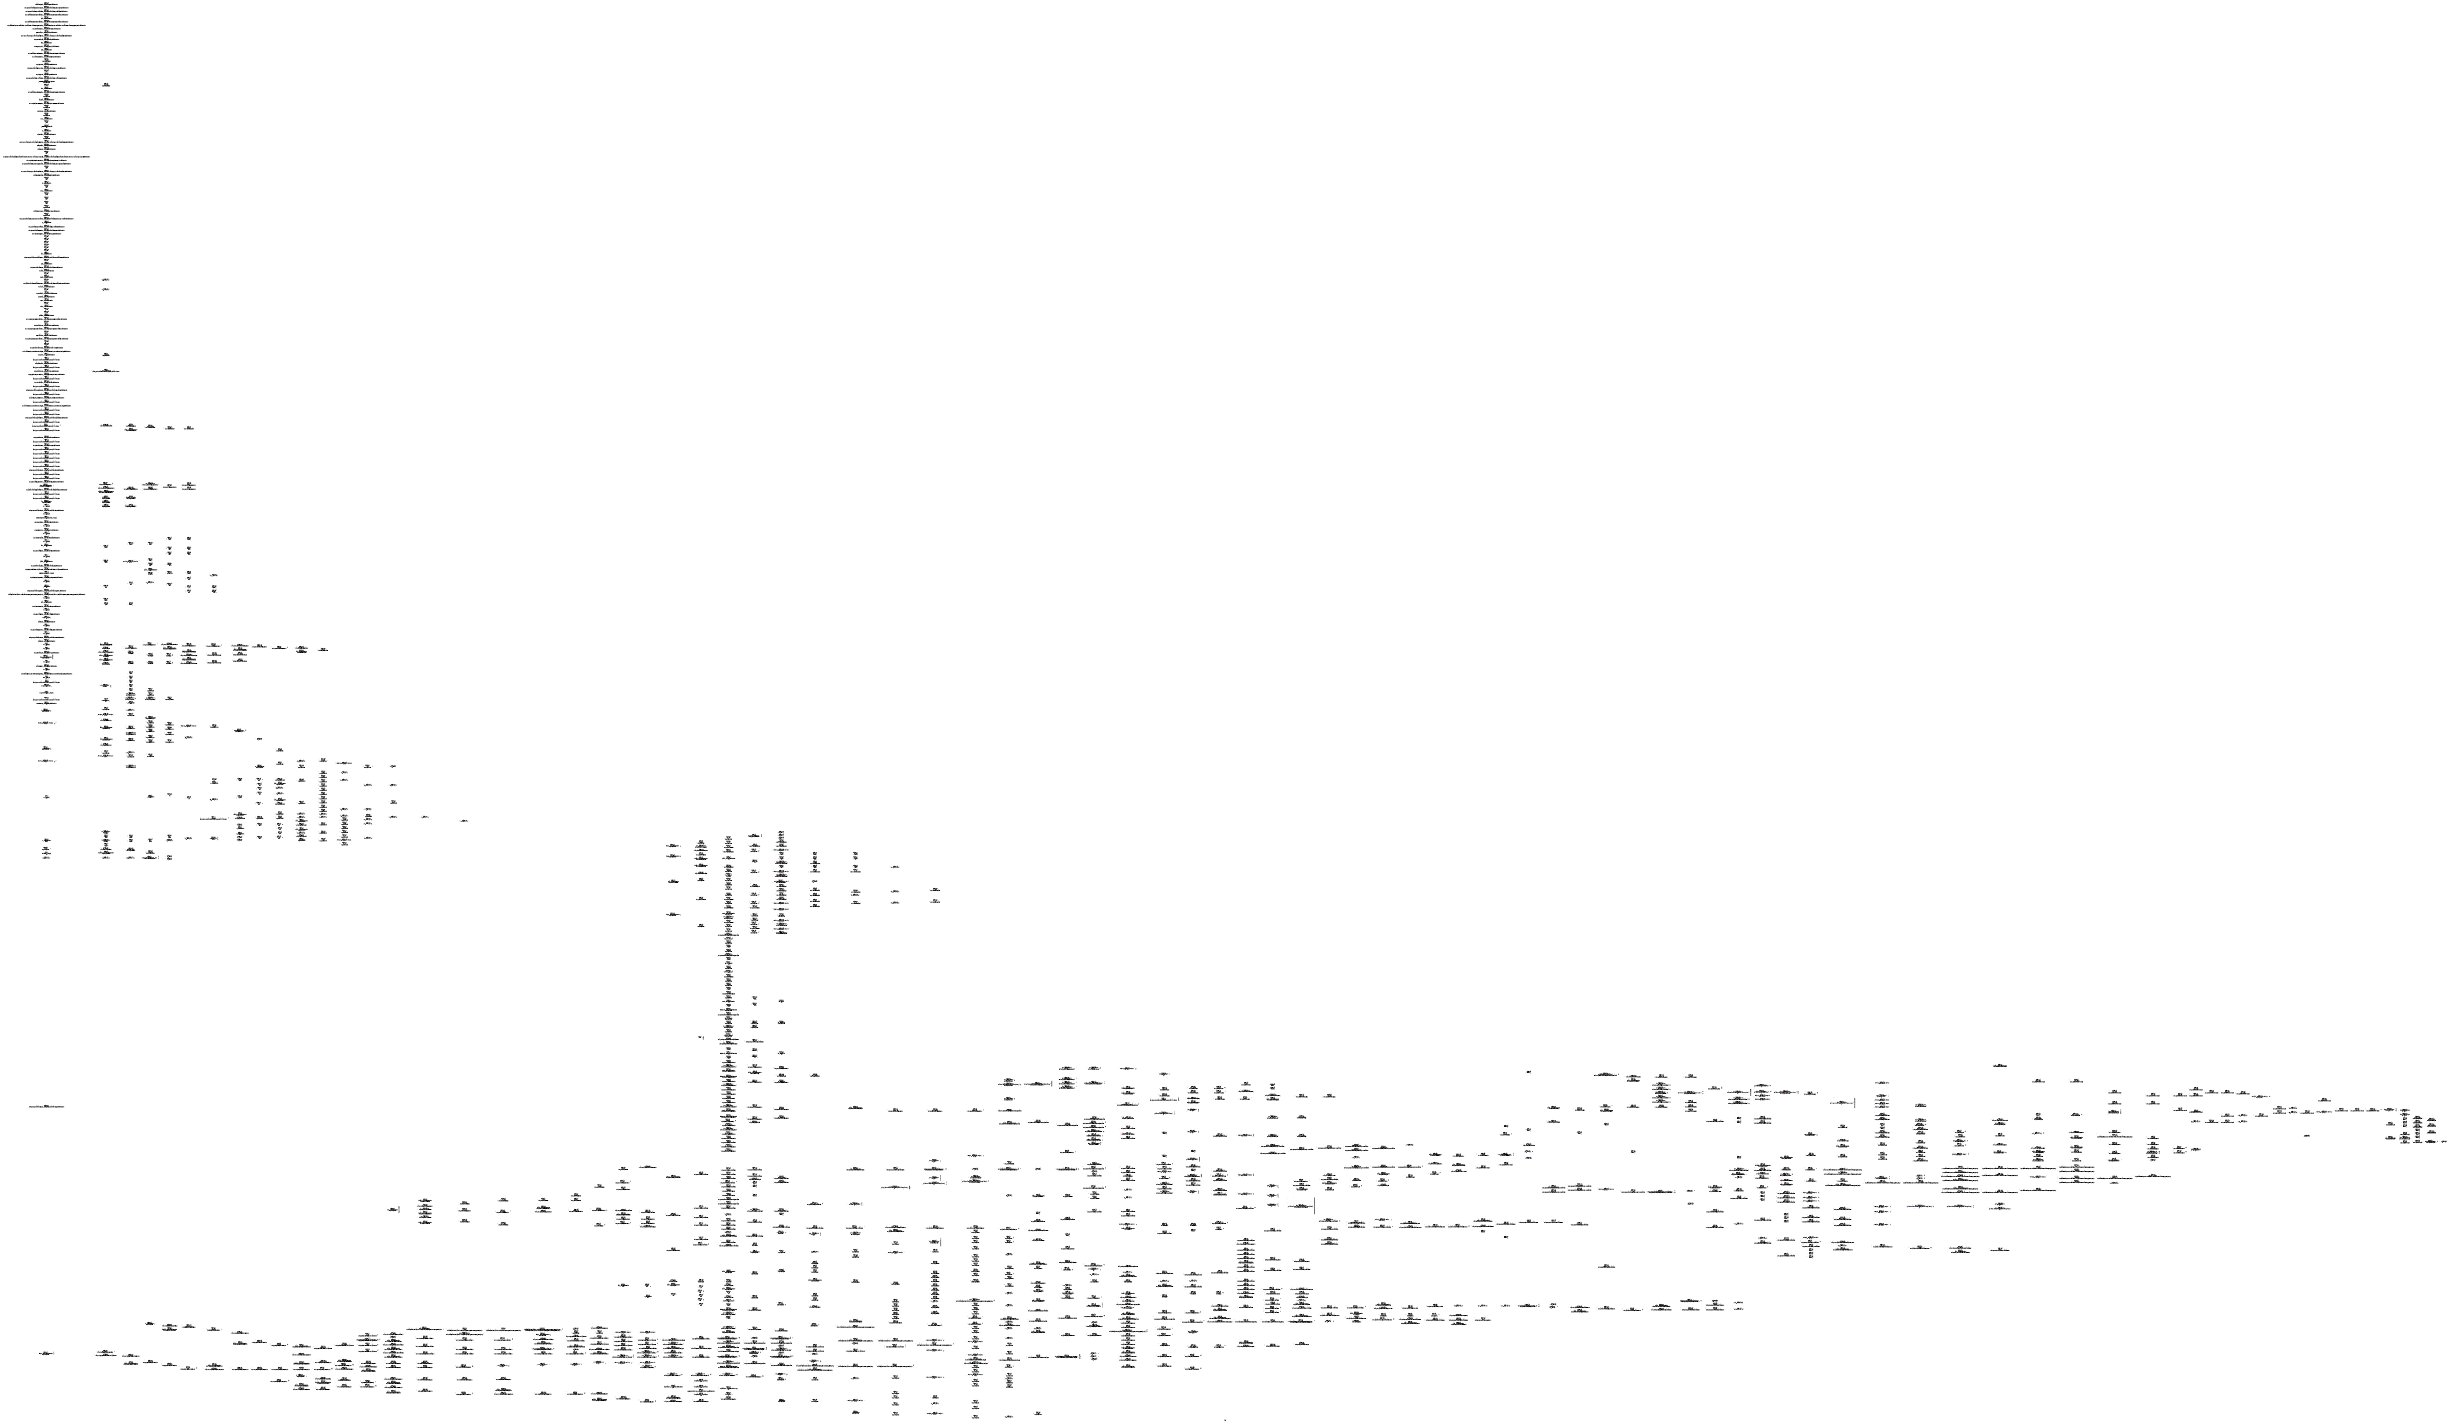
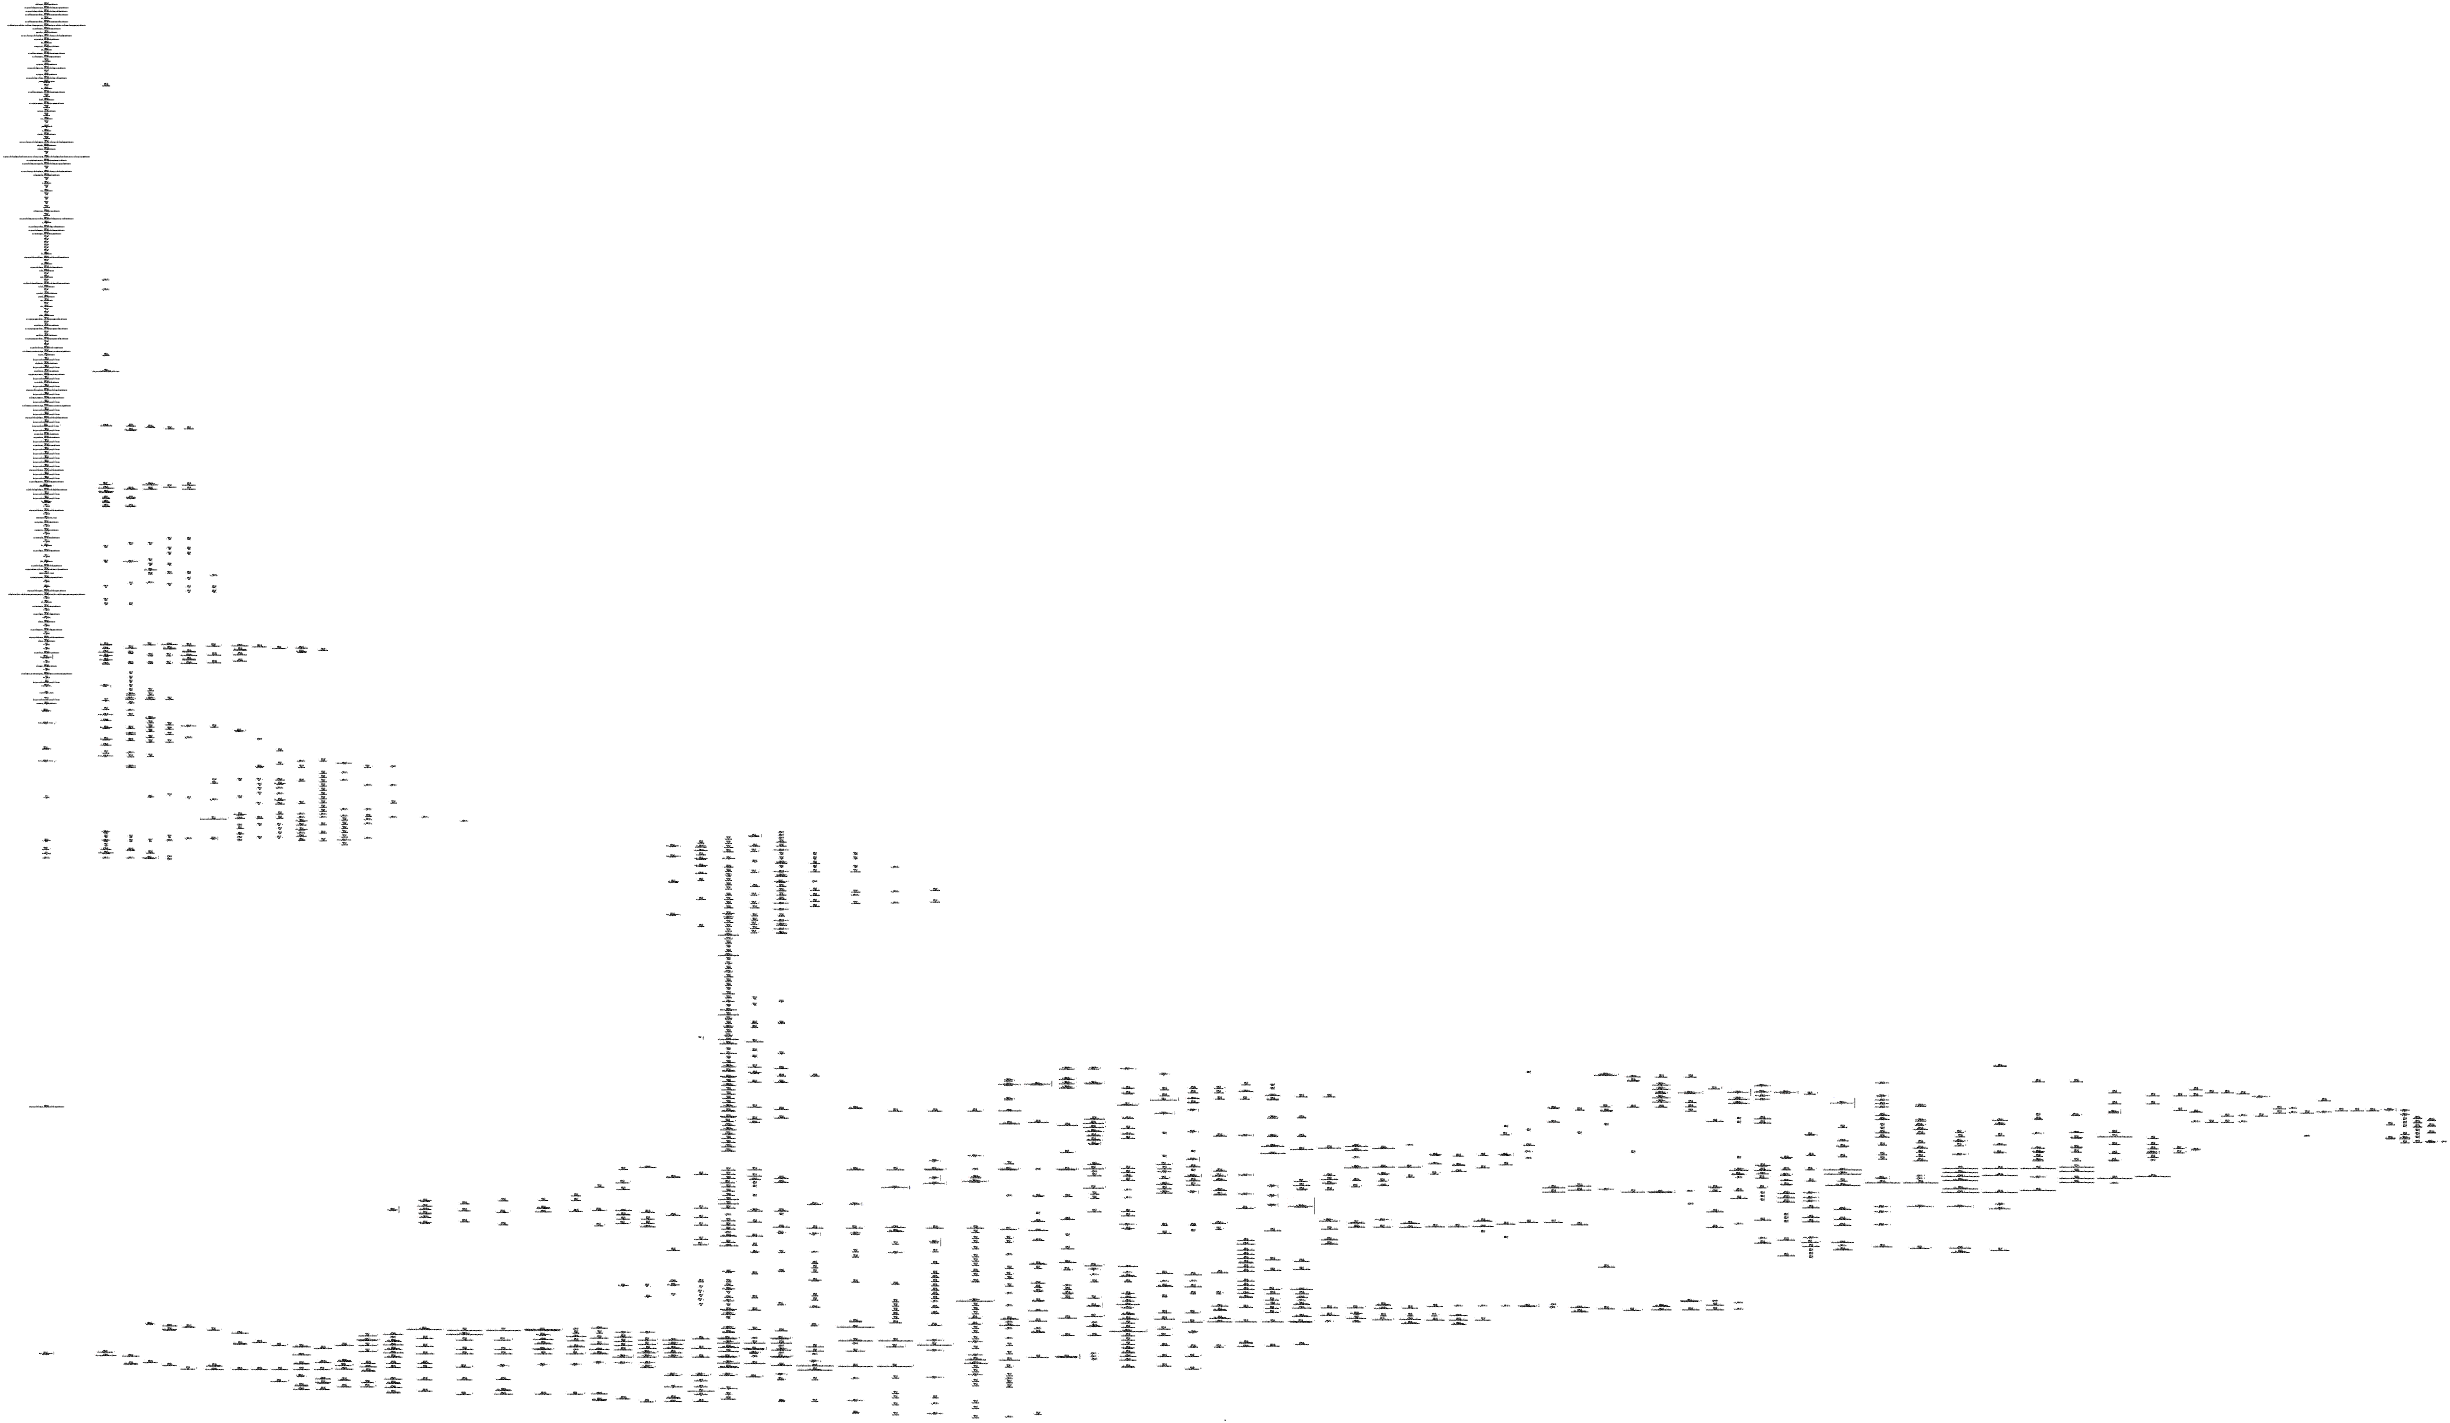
none -> (46, 434)
